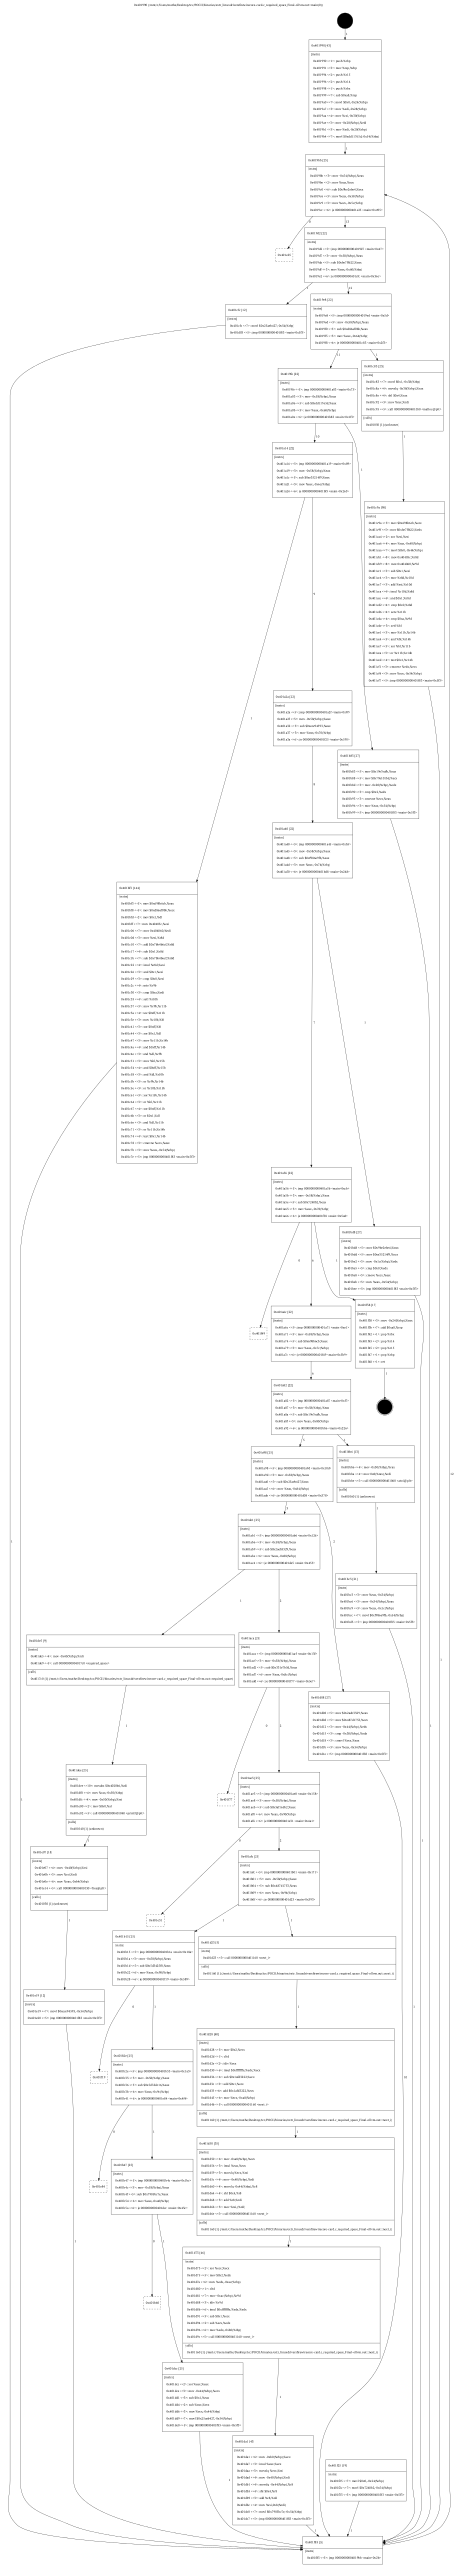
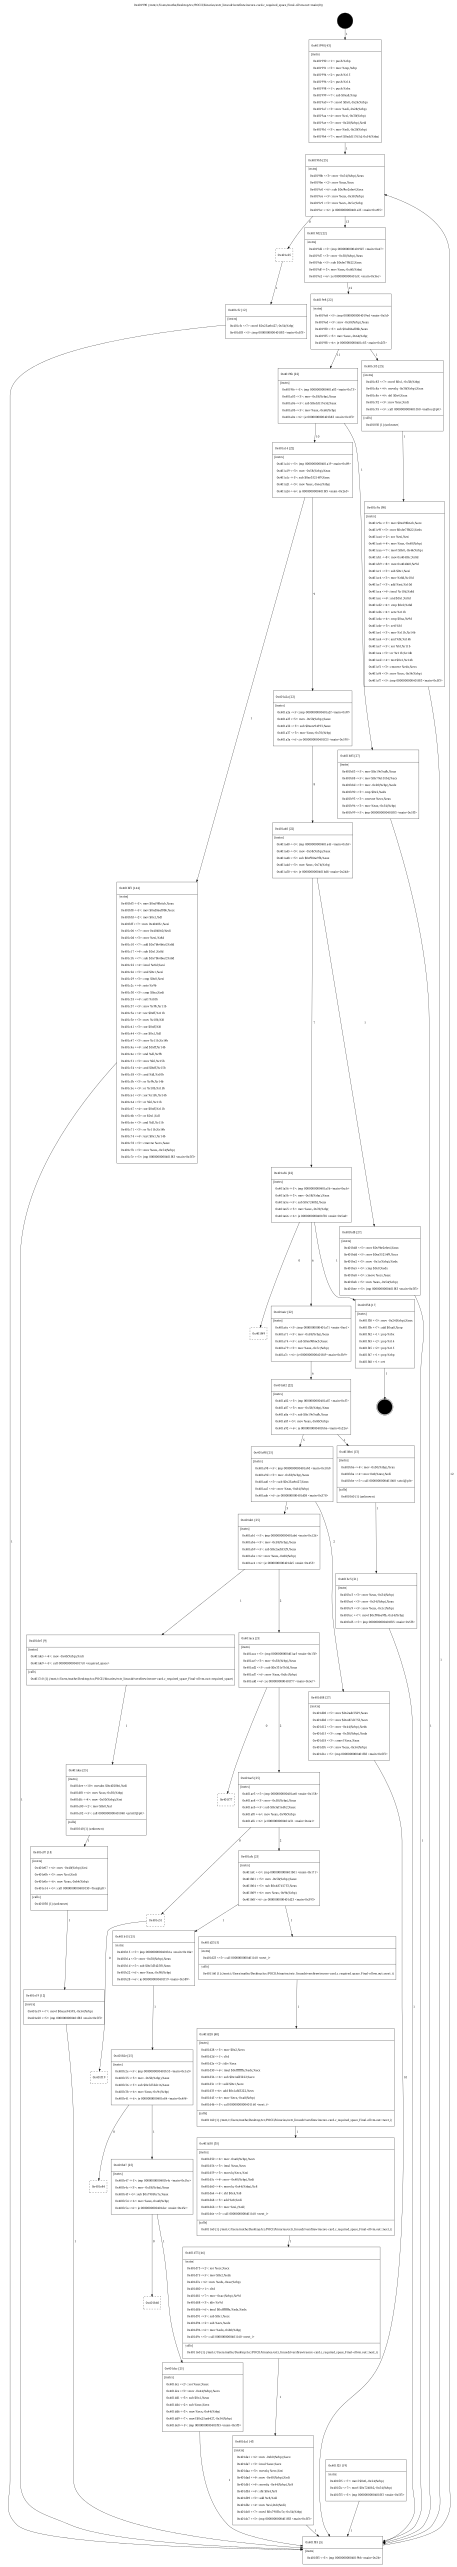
(300, 293) -> (277, 282)
(111, 2025) -> (105, 1980)
